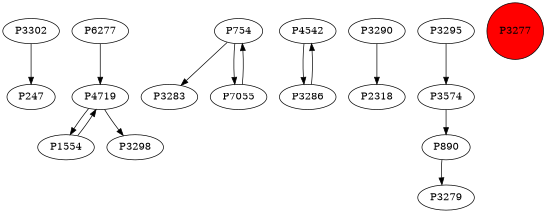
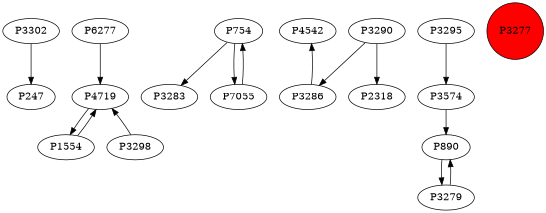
(303, 60) -> (345, 62)
(111, 120) -> (124, 124)
none -> (451, 176)
